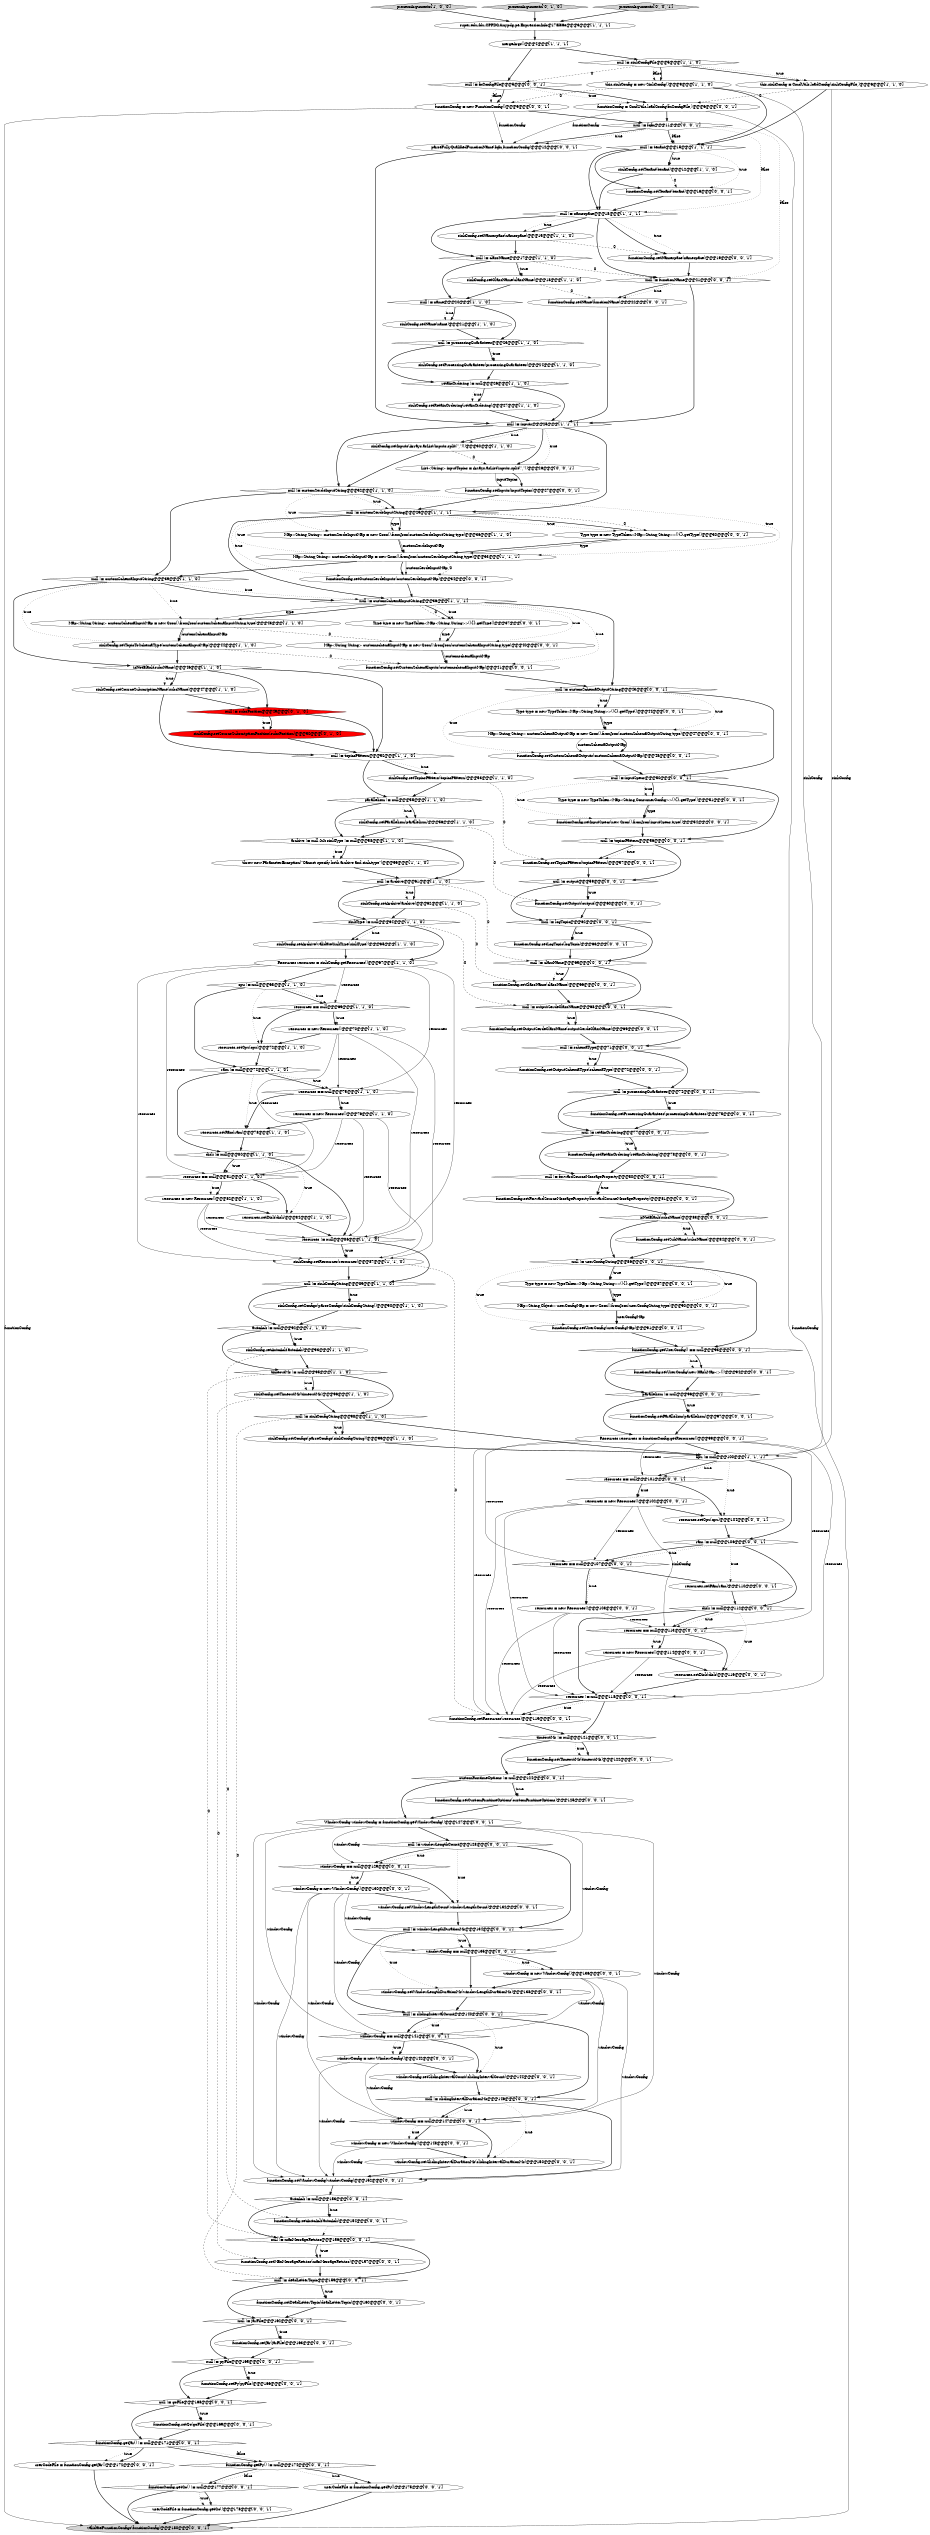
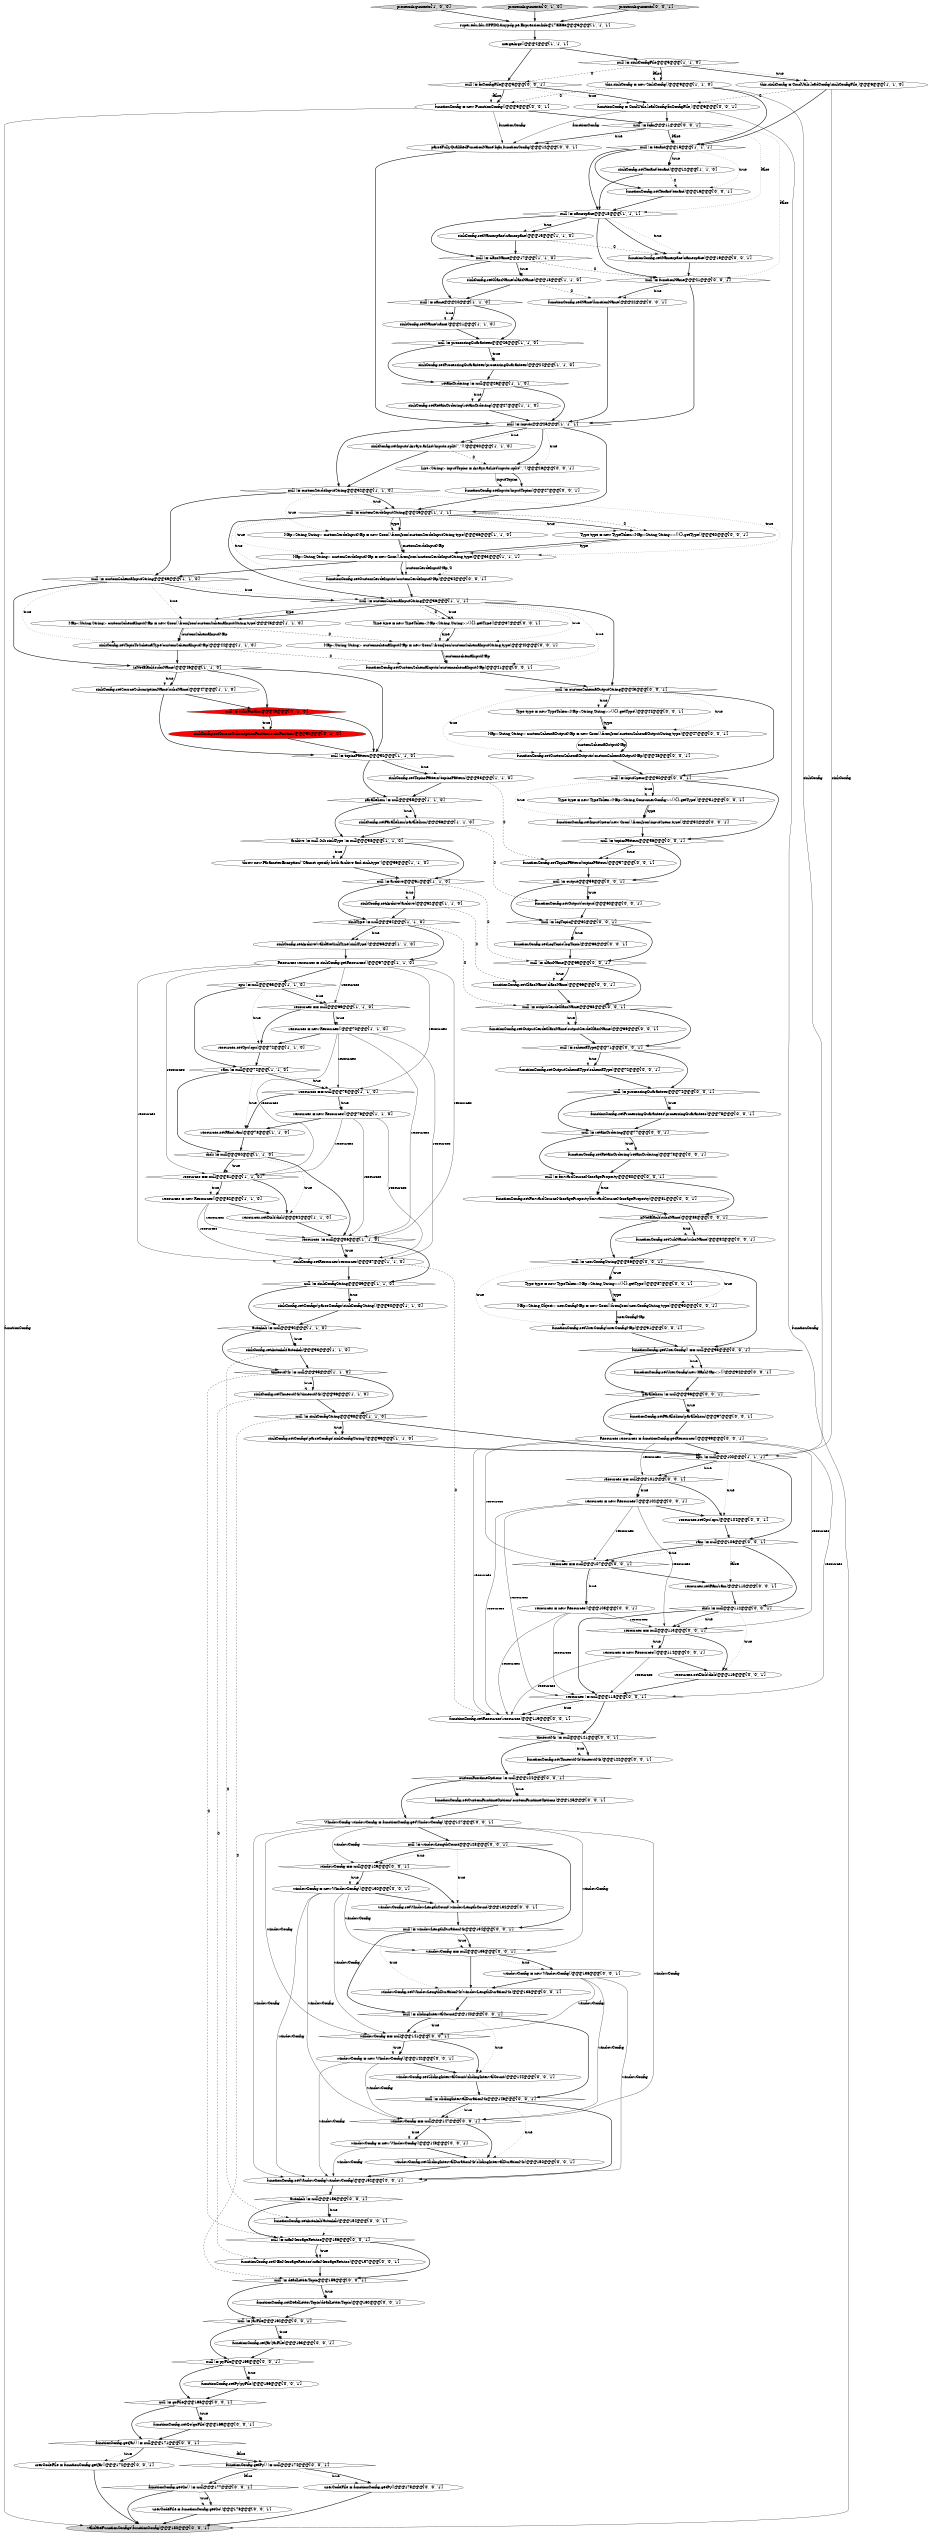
(681, 1564) -> (681, 1564)
(734, 1564) -> (734, 1564)
